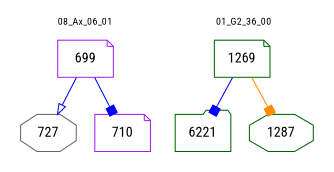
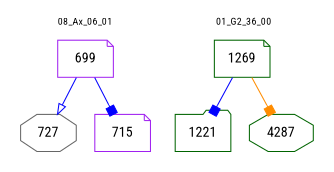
(123, 133) -> (123, 133)
(203, 133) -> (203, 133)
(281, 133) -> (281, 133)
